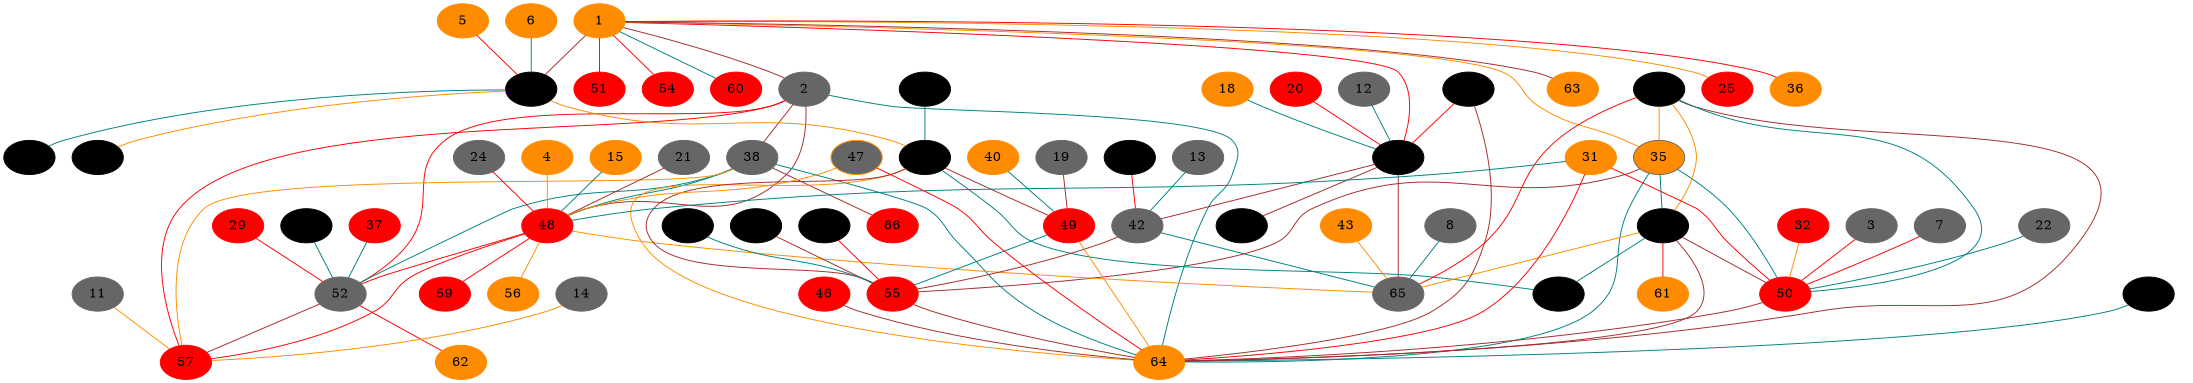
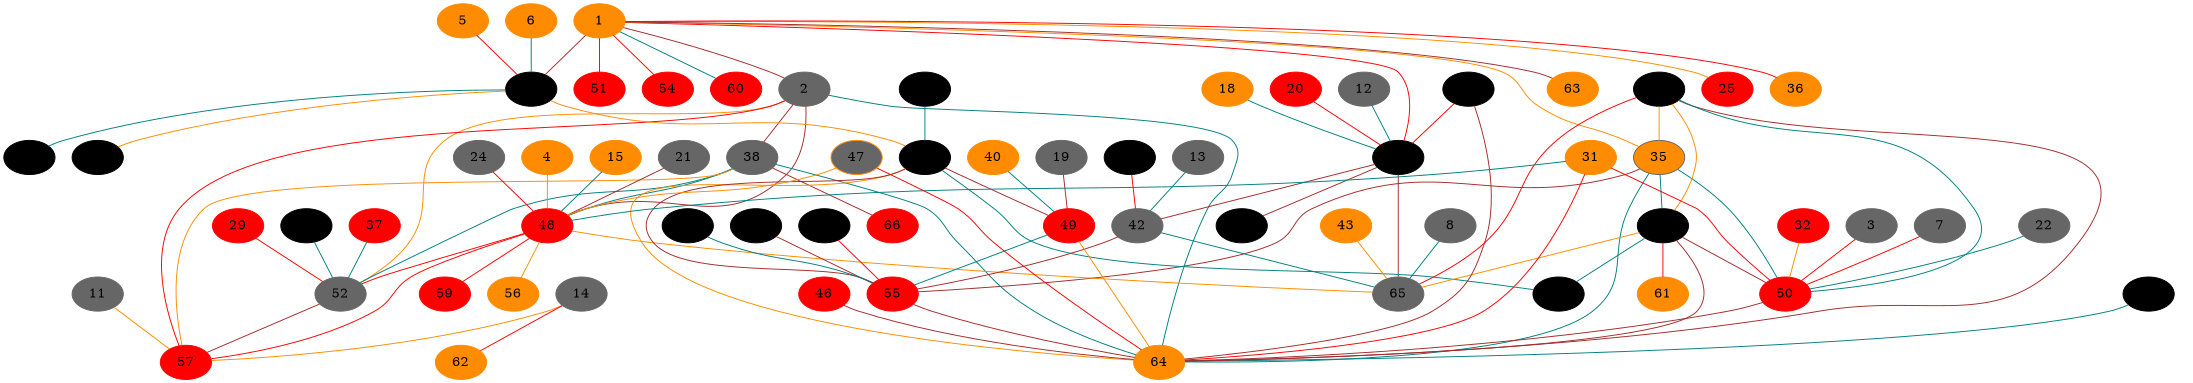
(526, 117) -> (526, 117)
(401, 328) -> (521, 328)
